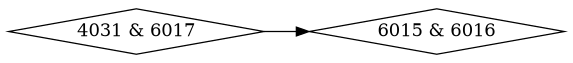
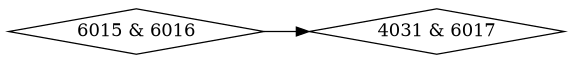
(280, 32) -> (280, 32)
